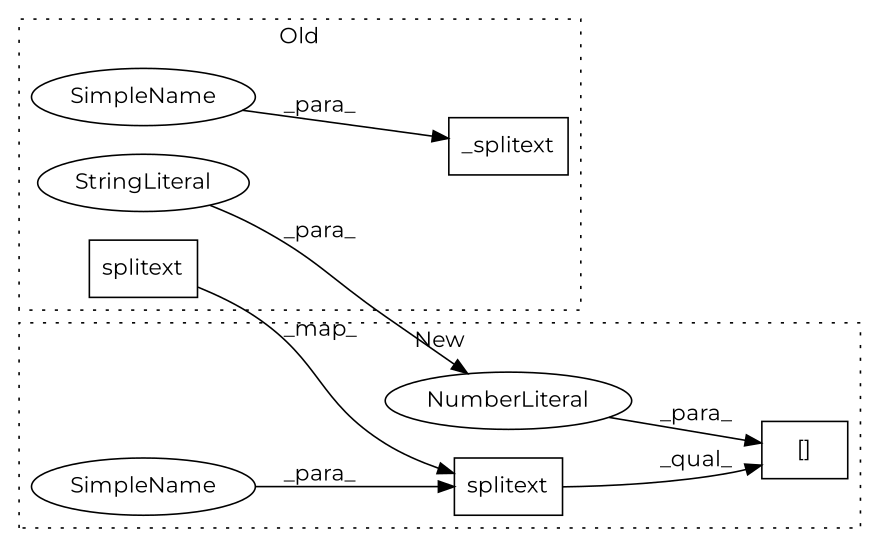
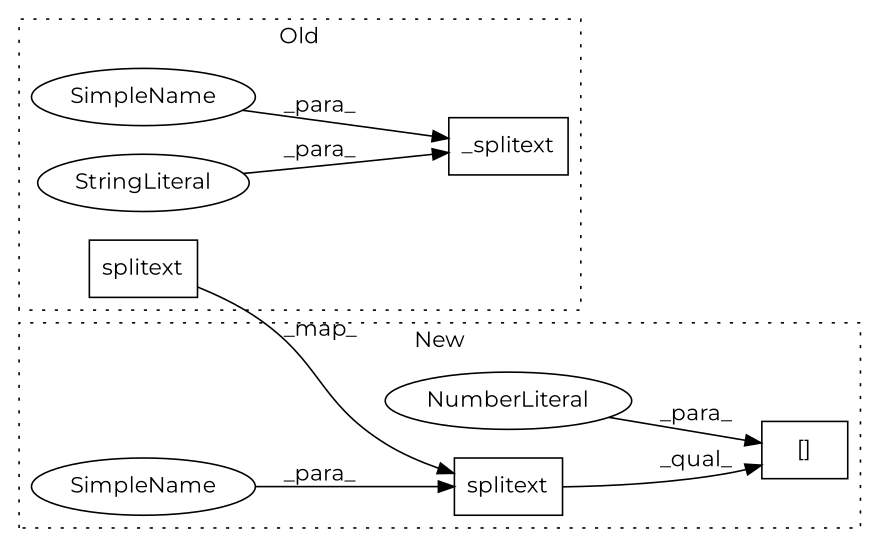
(335, 279) -> (338, 164)
